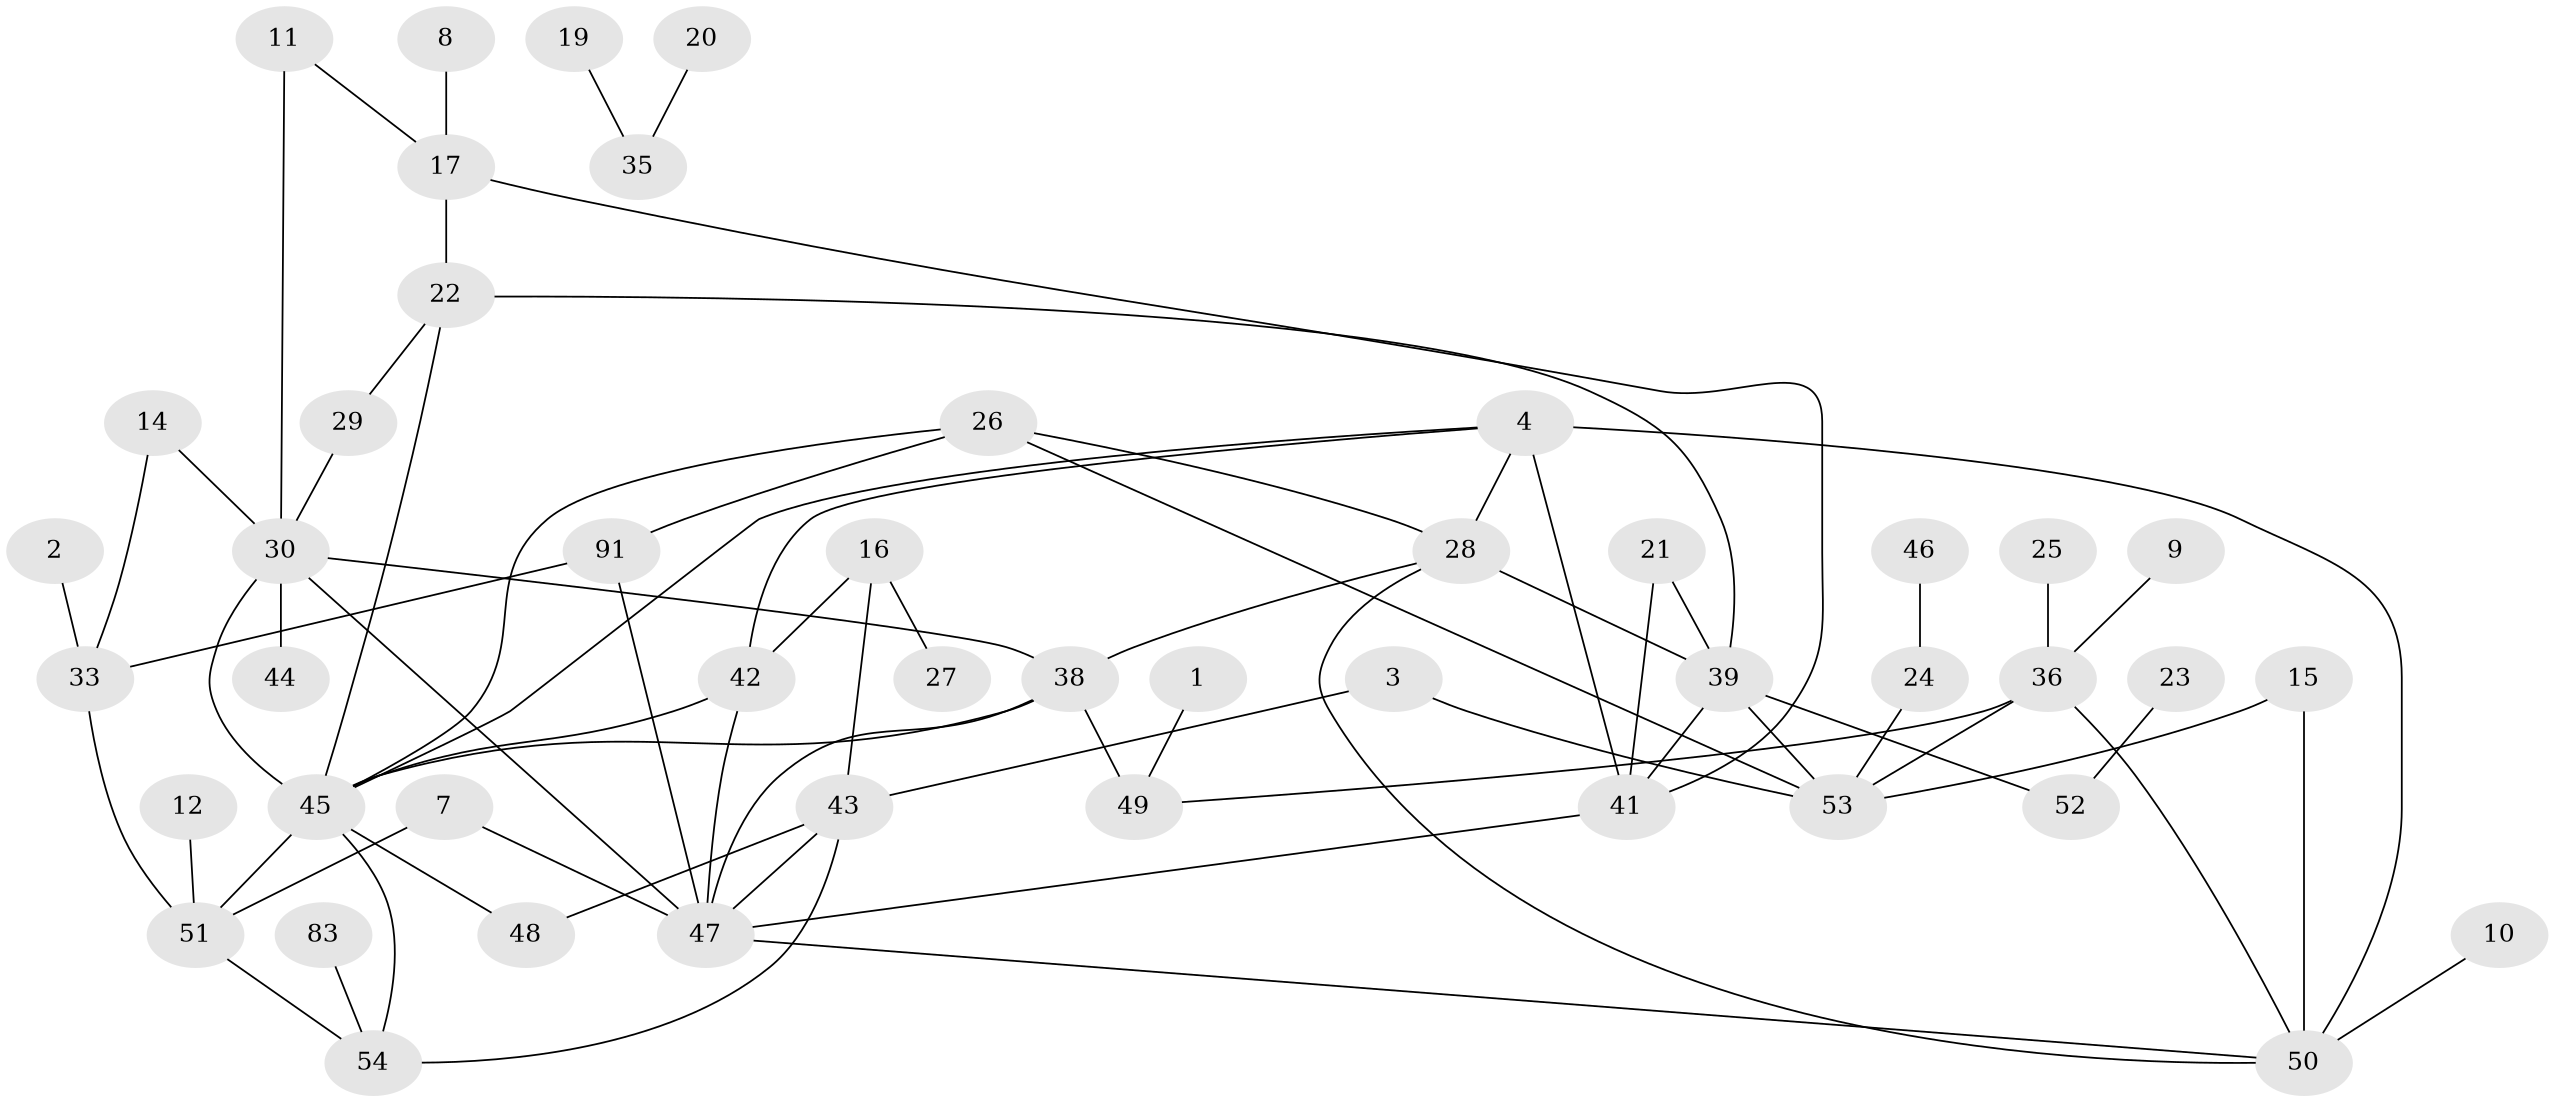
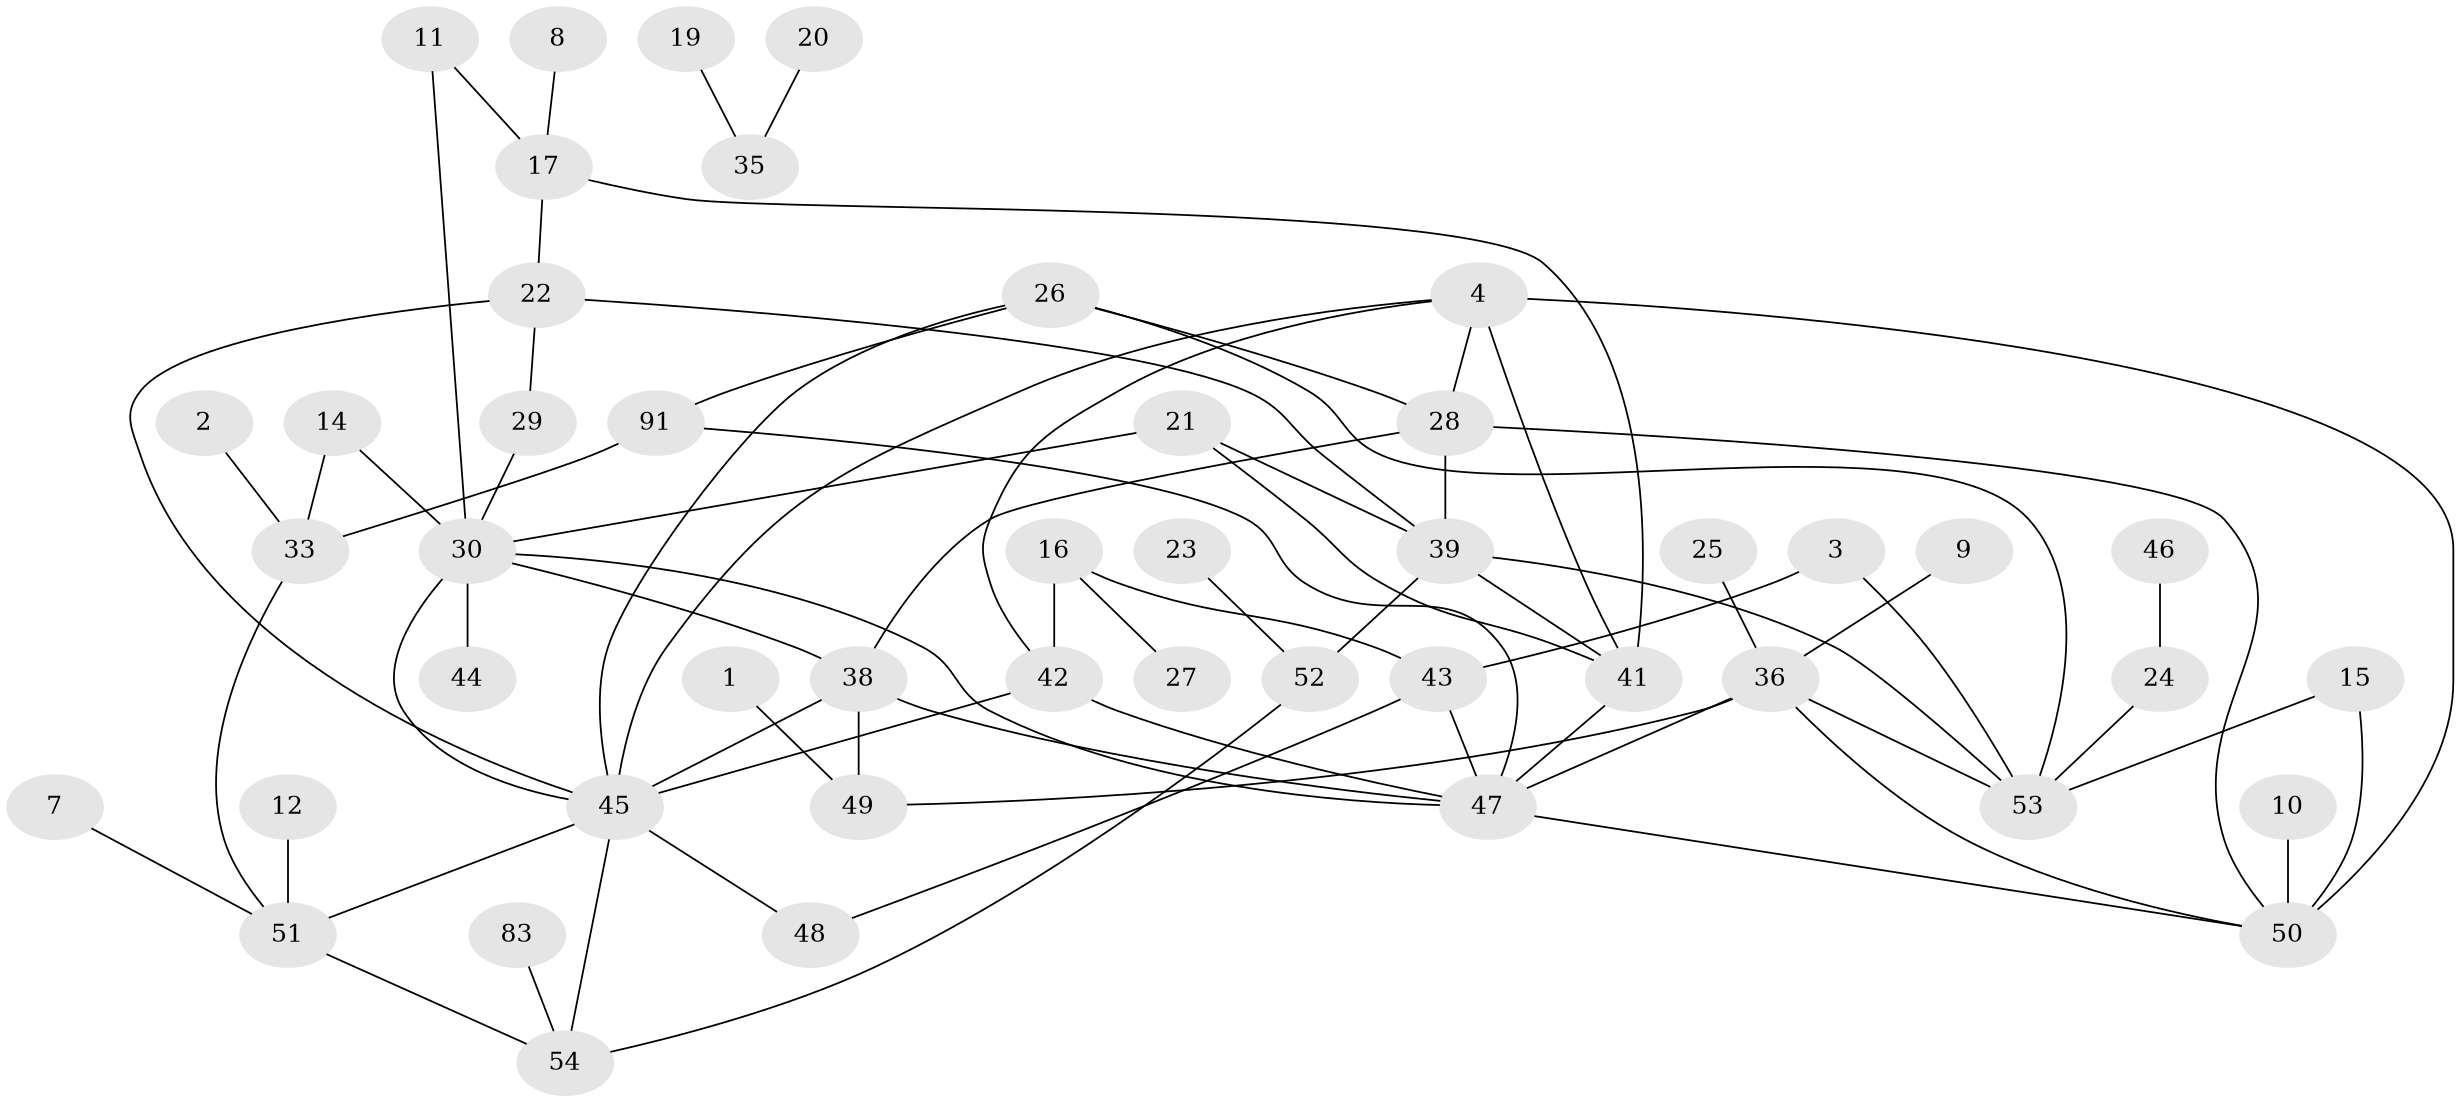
none -> (856, 482)
(575, 871) -> (1629, 743)
(674, 1020) -> (966, 919)
